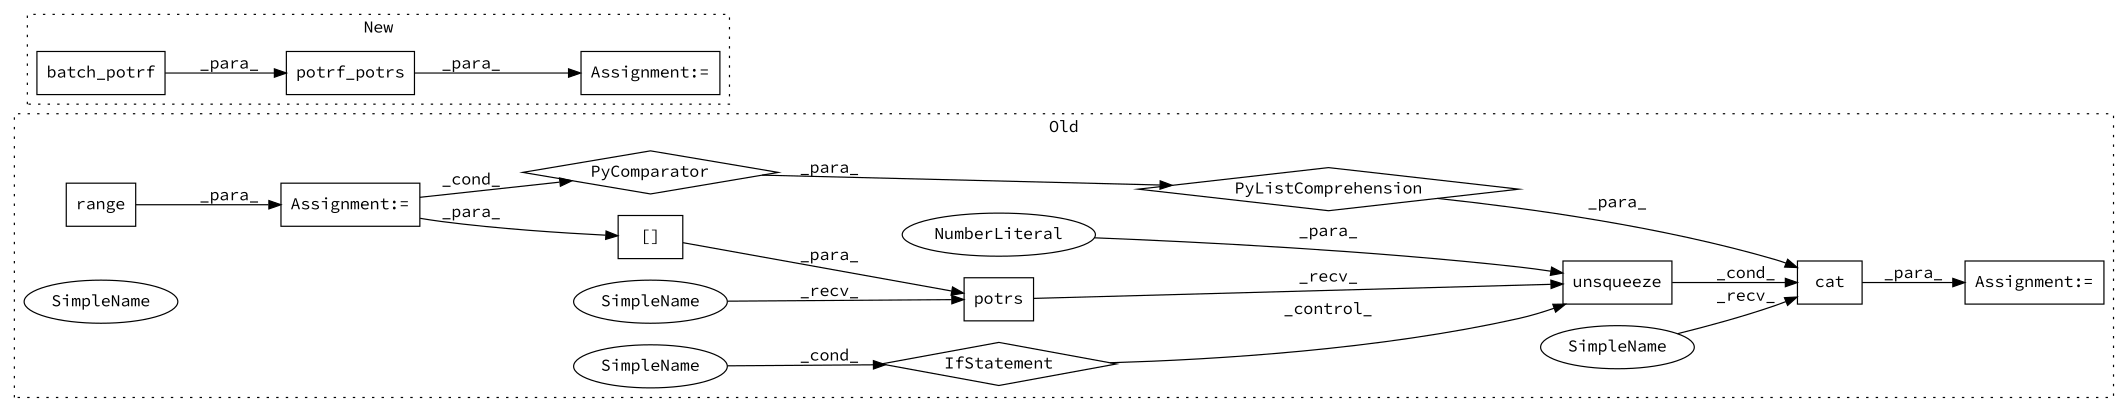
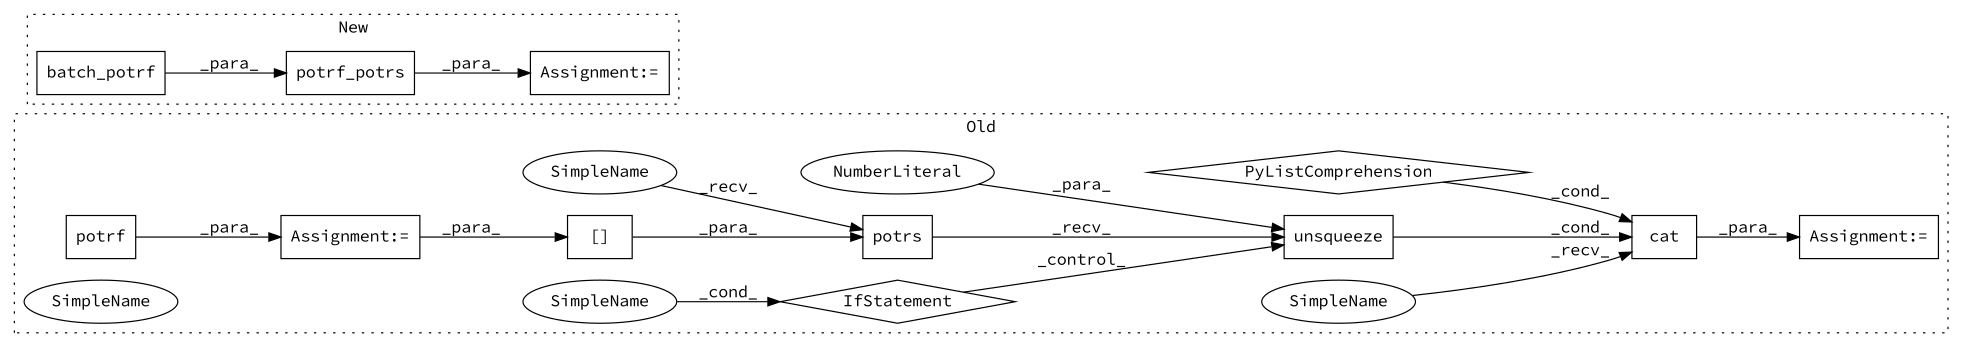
(650, 172) -> none
(1617, 203) -> (1580, 192)
(101, 205) -> (101, 237)
